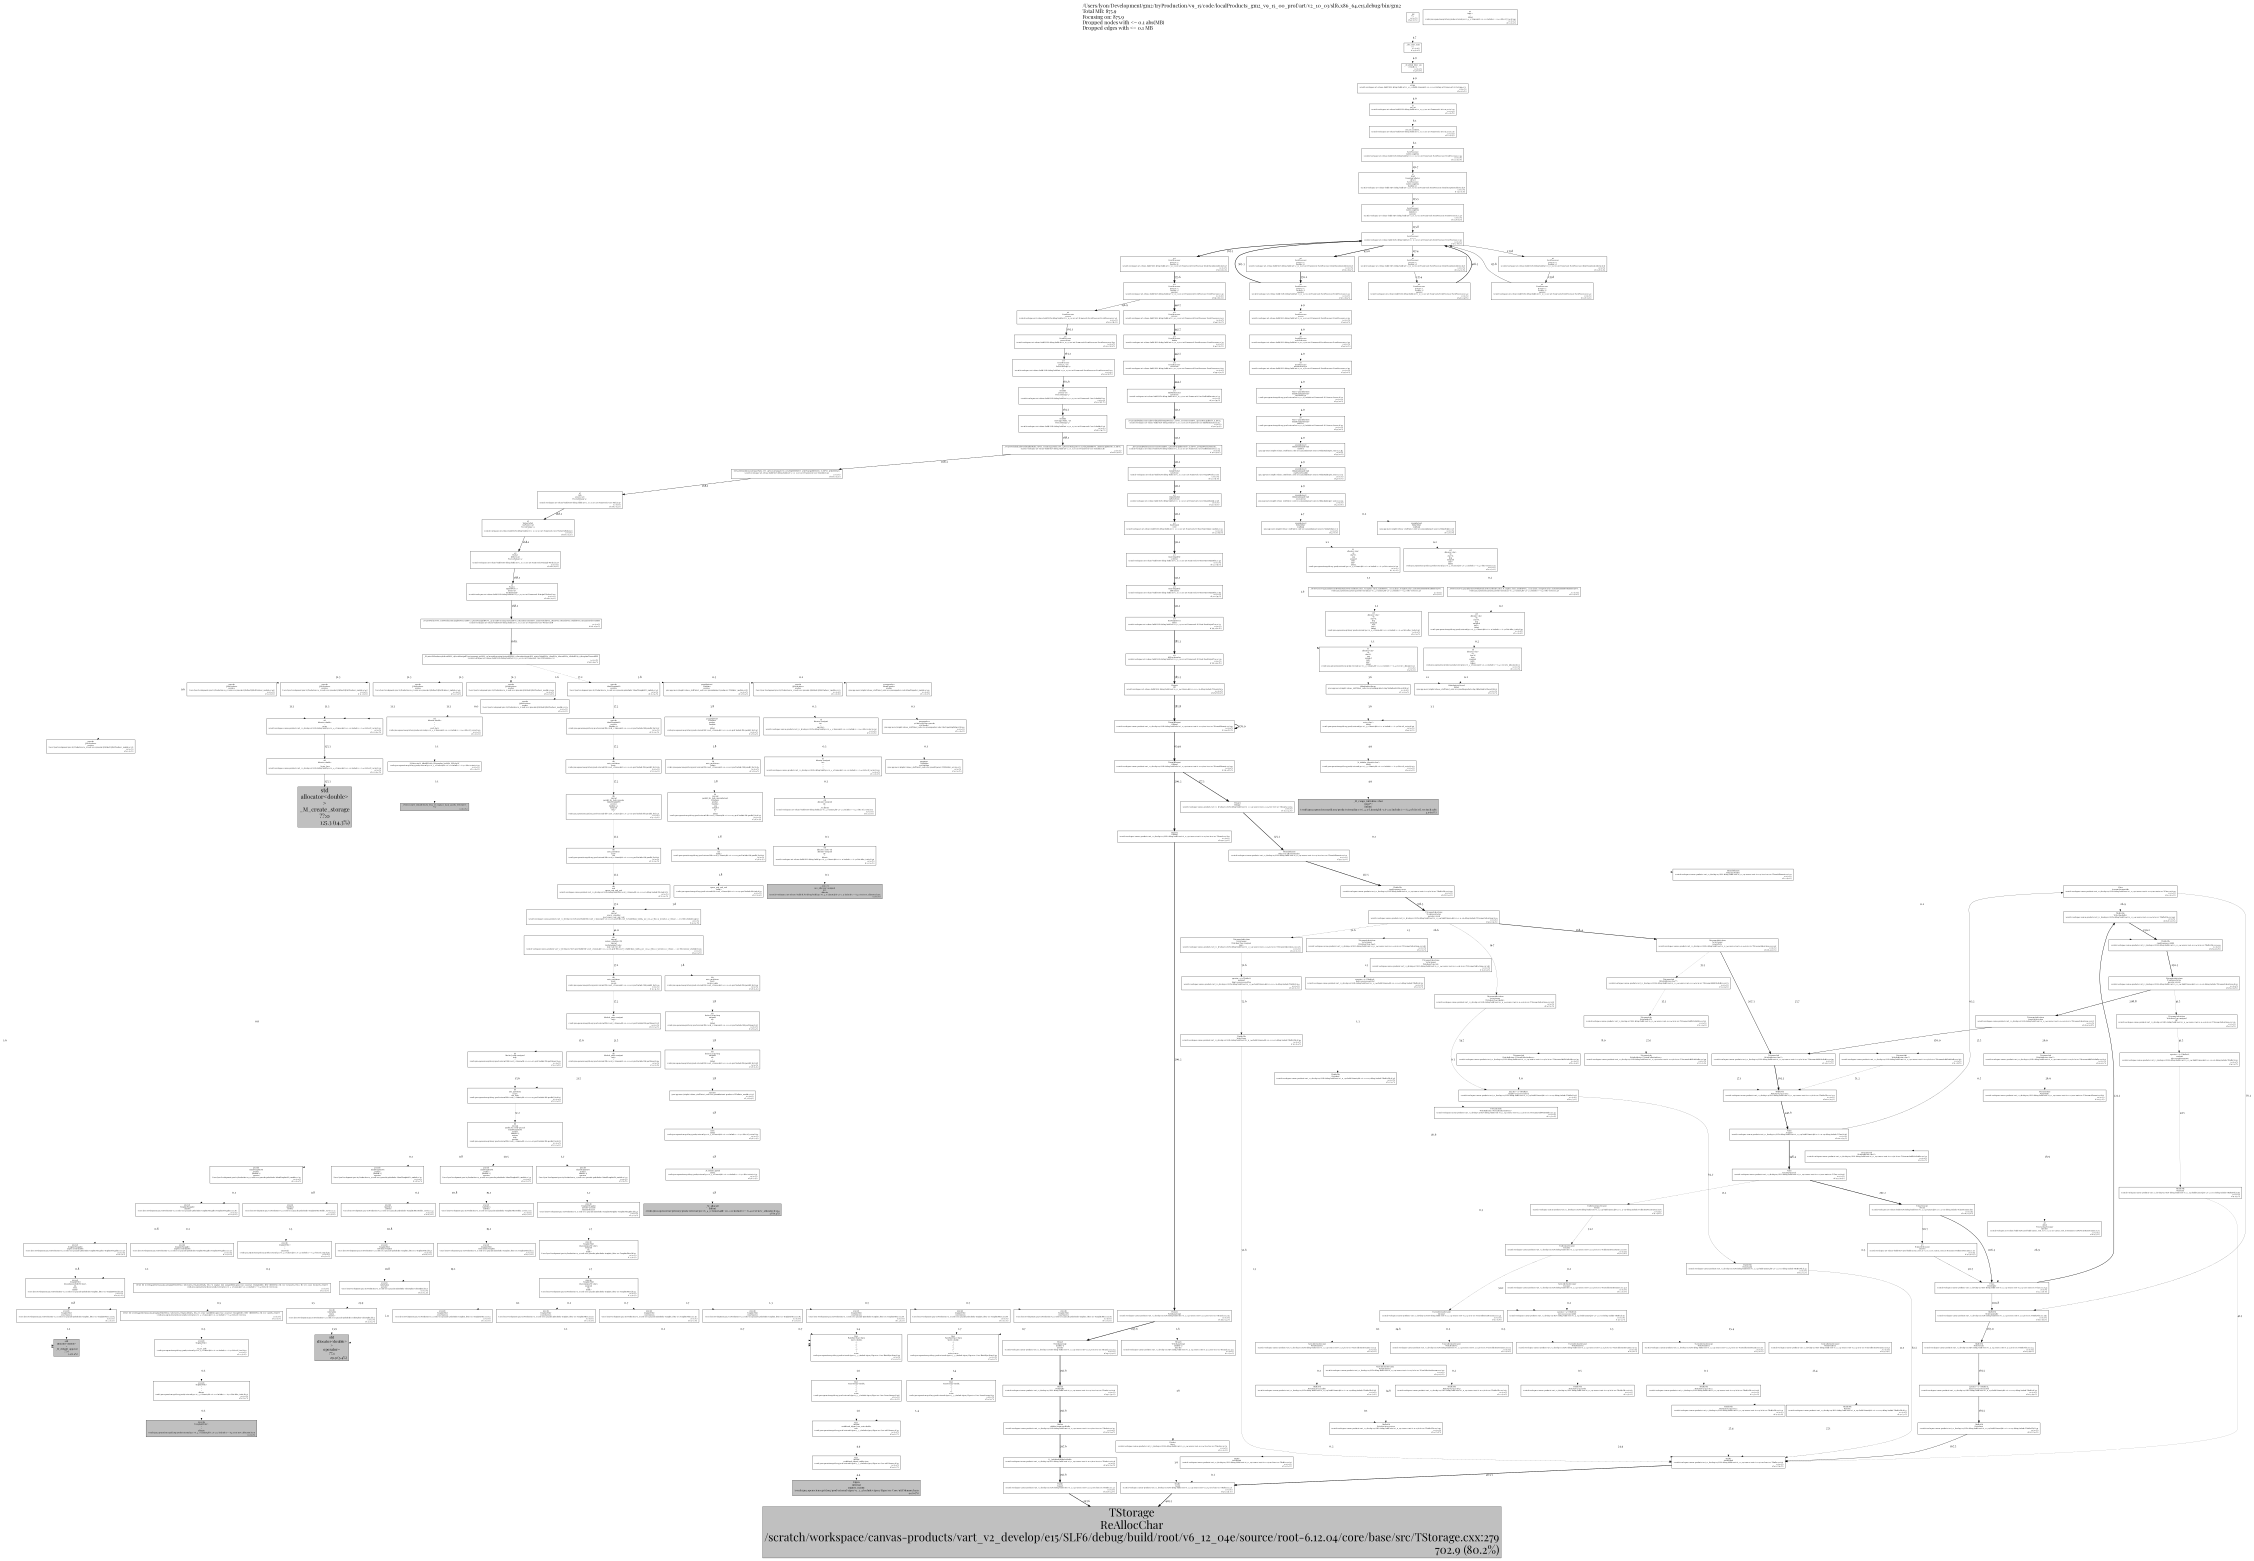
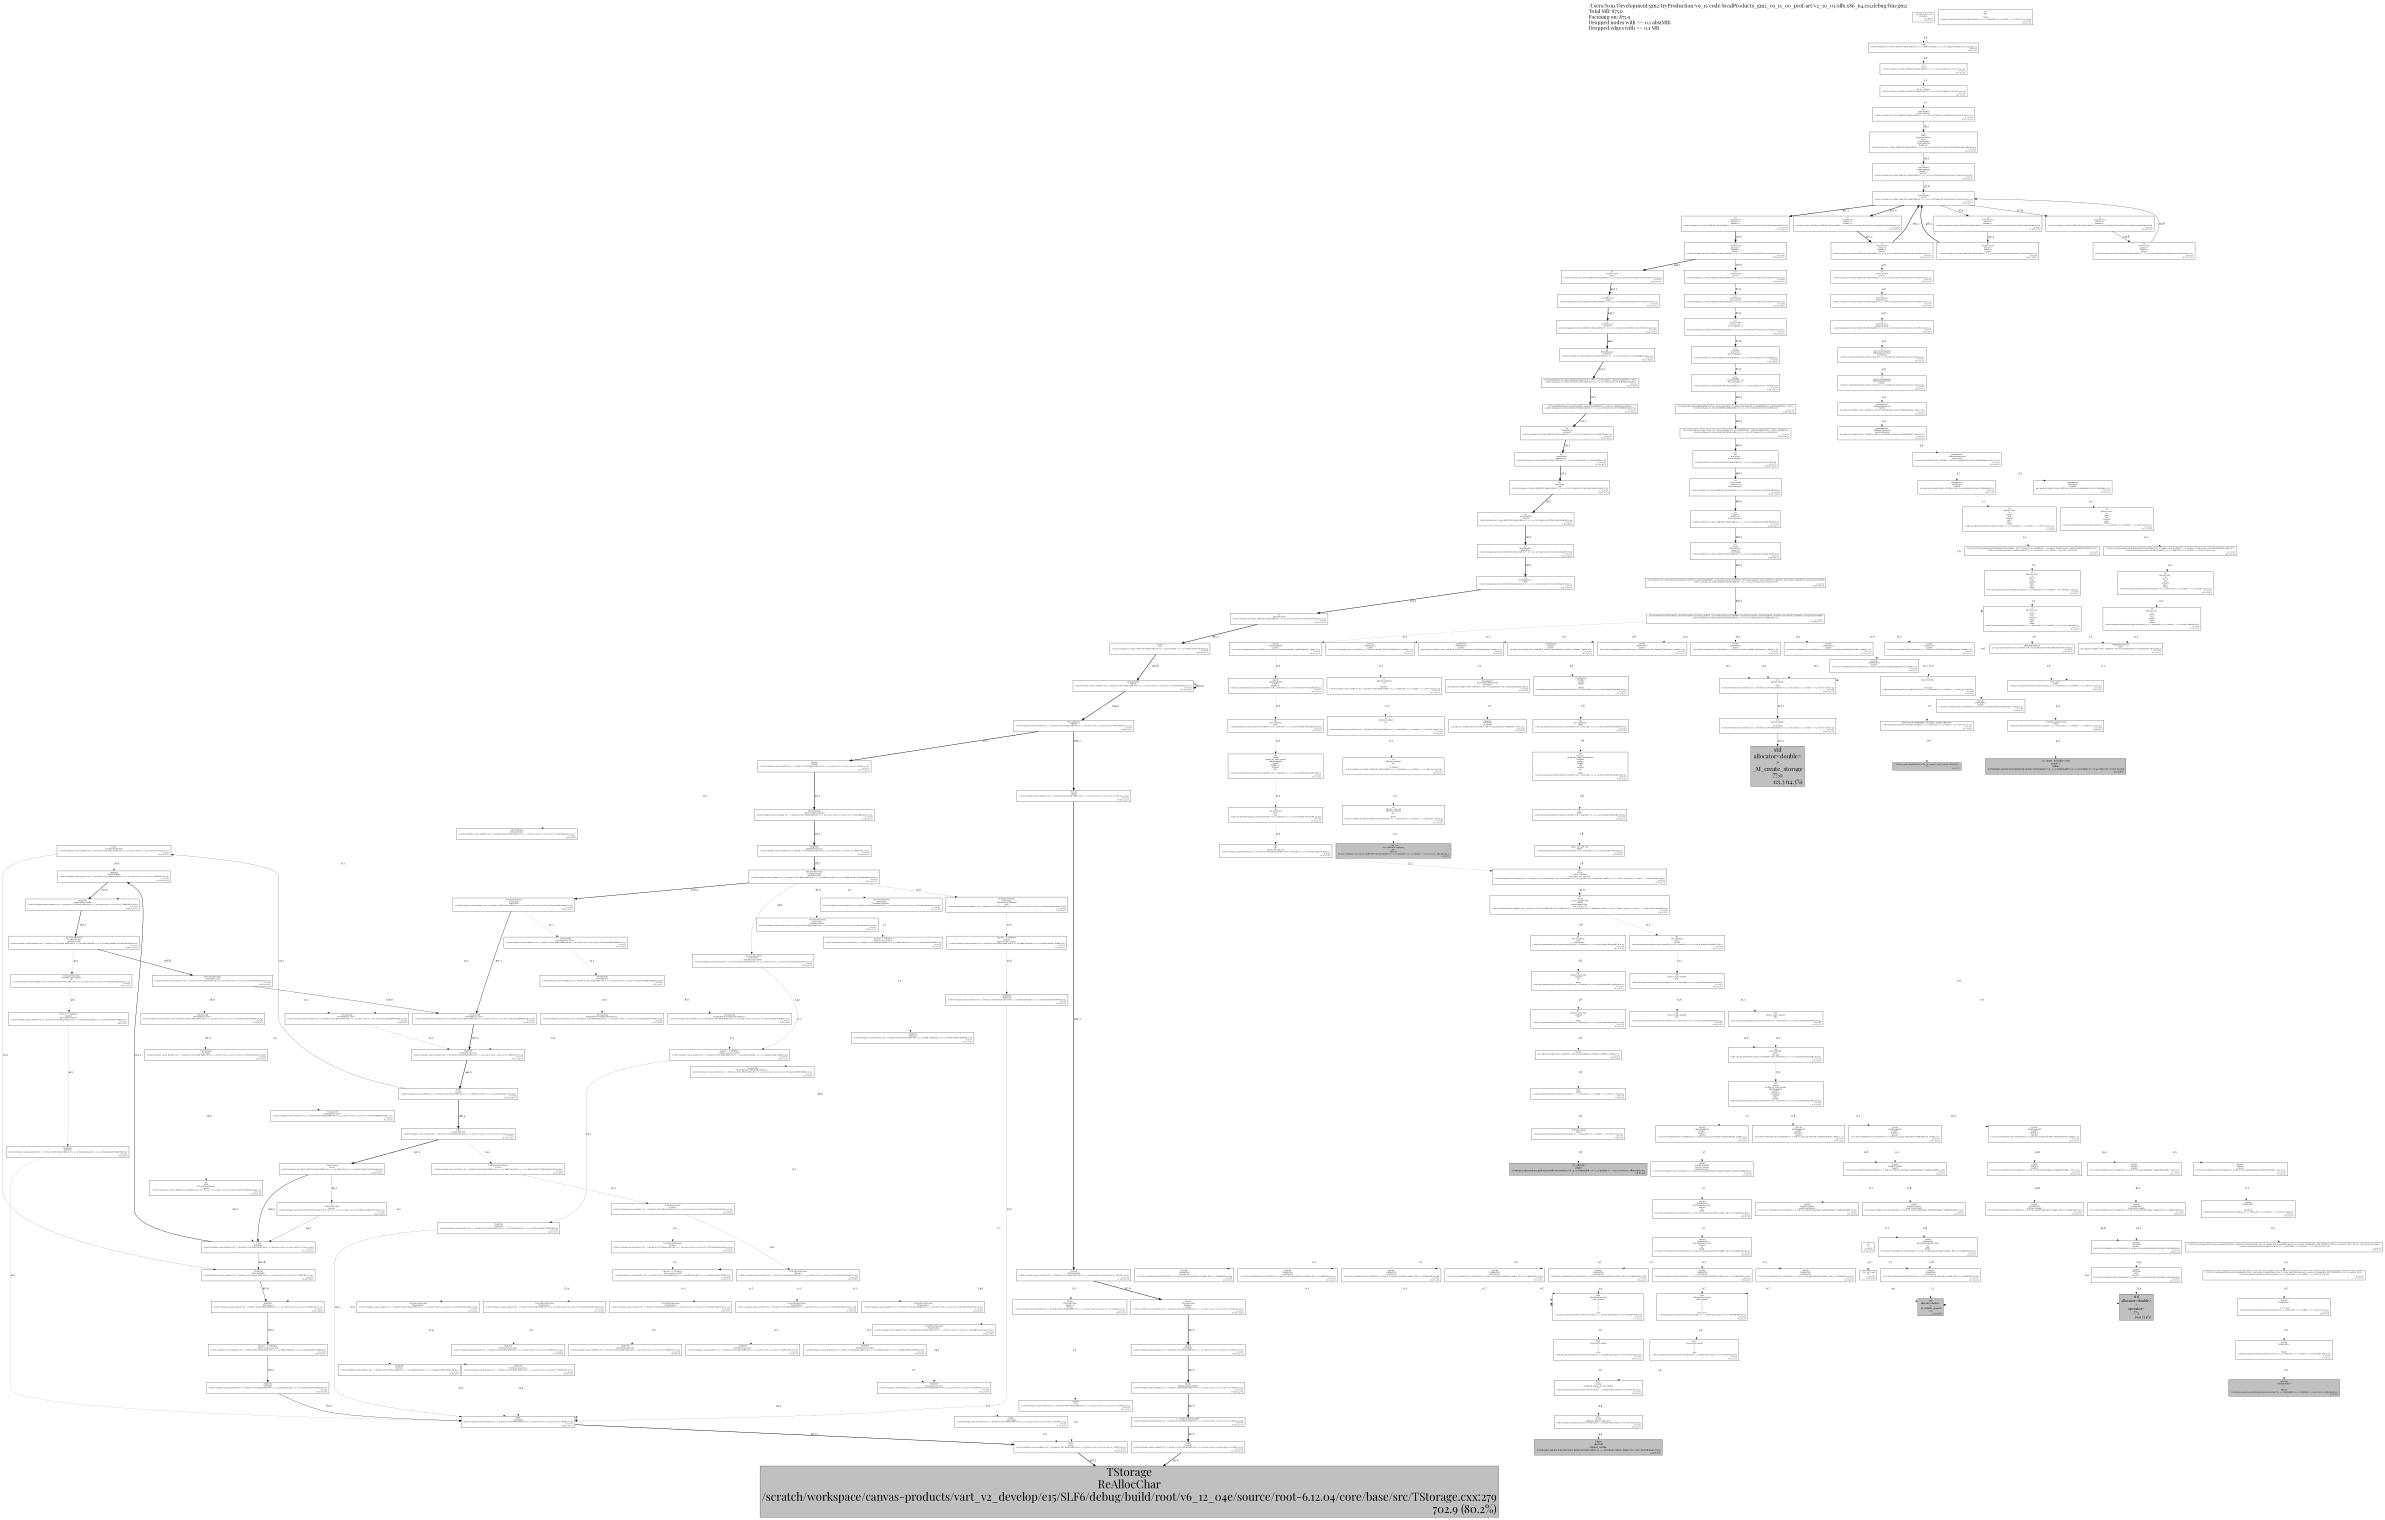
(1413, 57) -> (1895, 1291)
